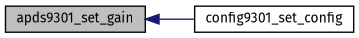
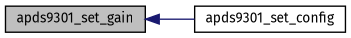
(274, 19) -> (270, 19)
